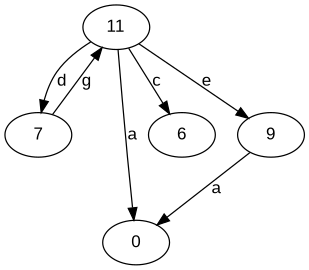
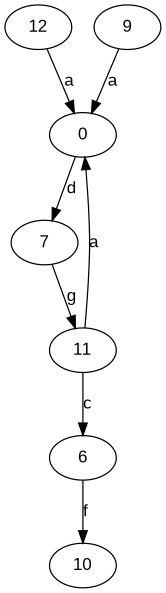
none -> (38, 27)
(61, 66) -> (66, 183)
(188, 78) -> none
none -> (83, 566)
